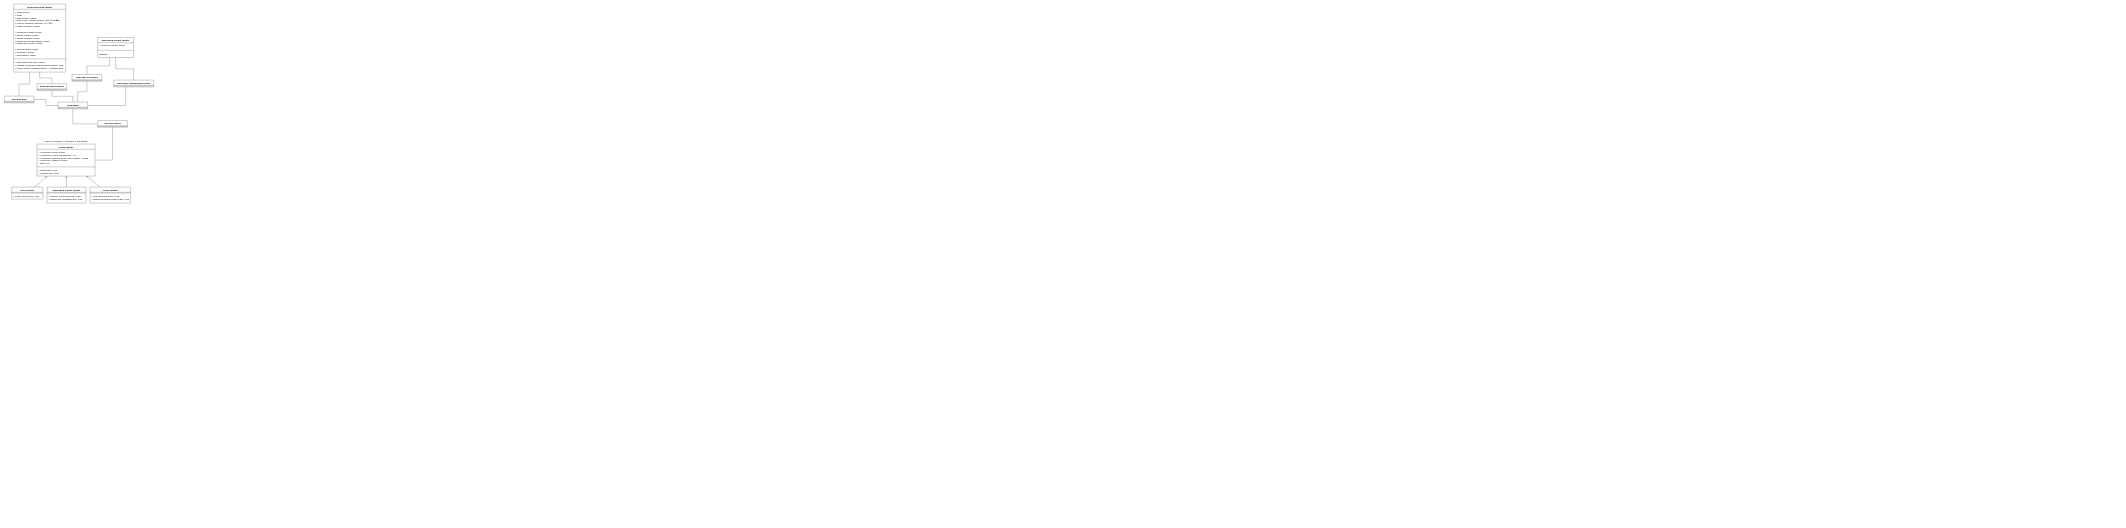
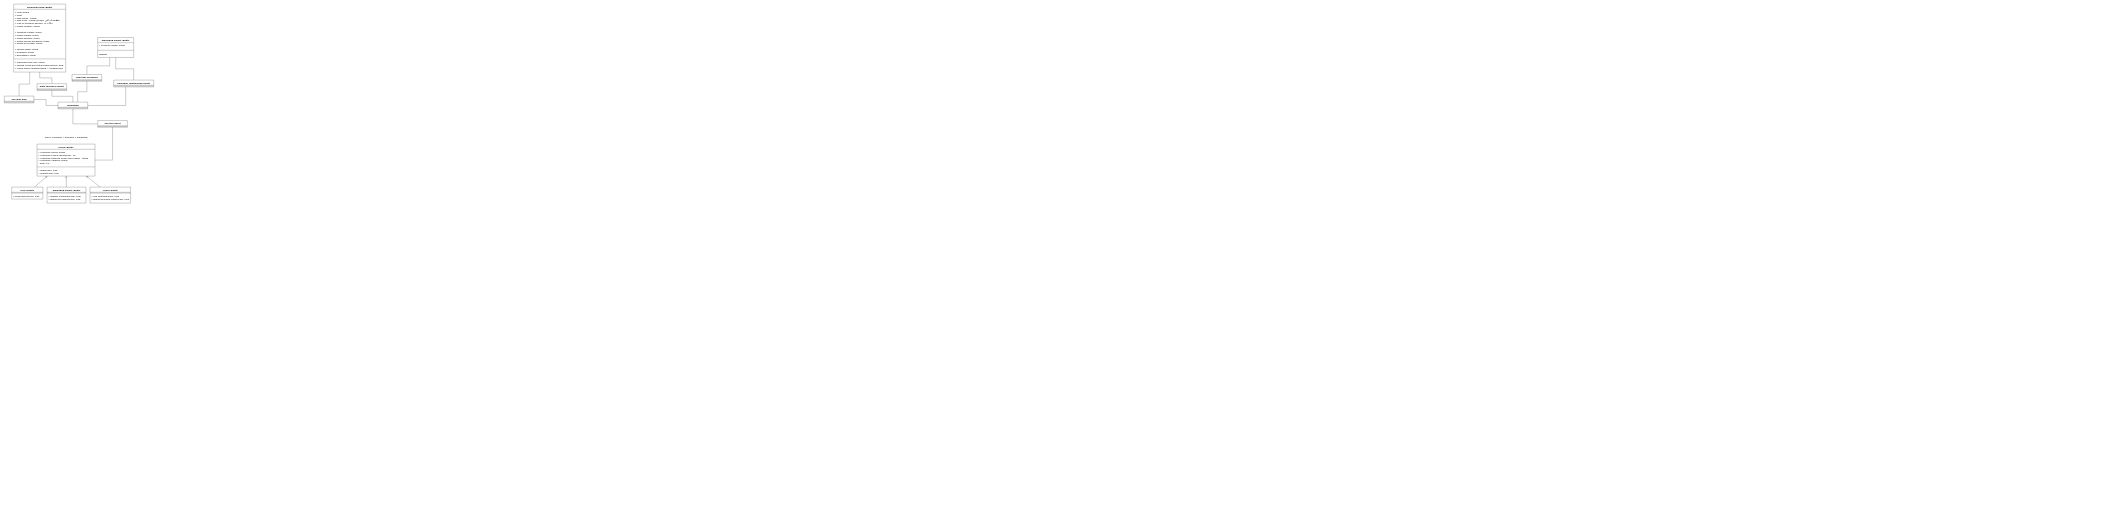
(66, 141) -> (66, 137)
(67, 201) -> (67, 201)
